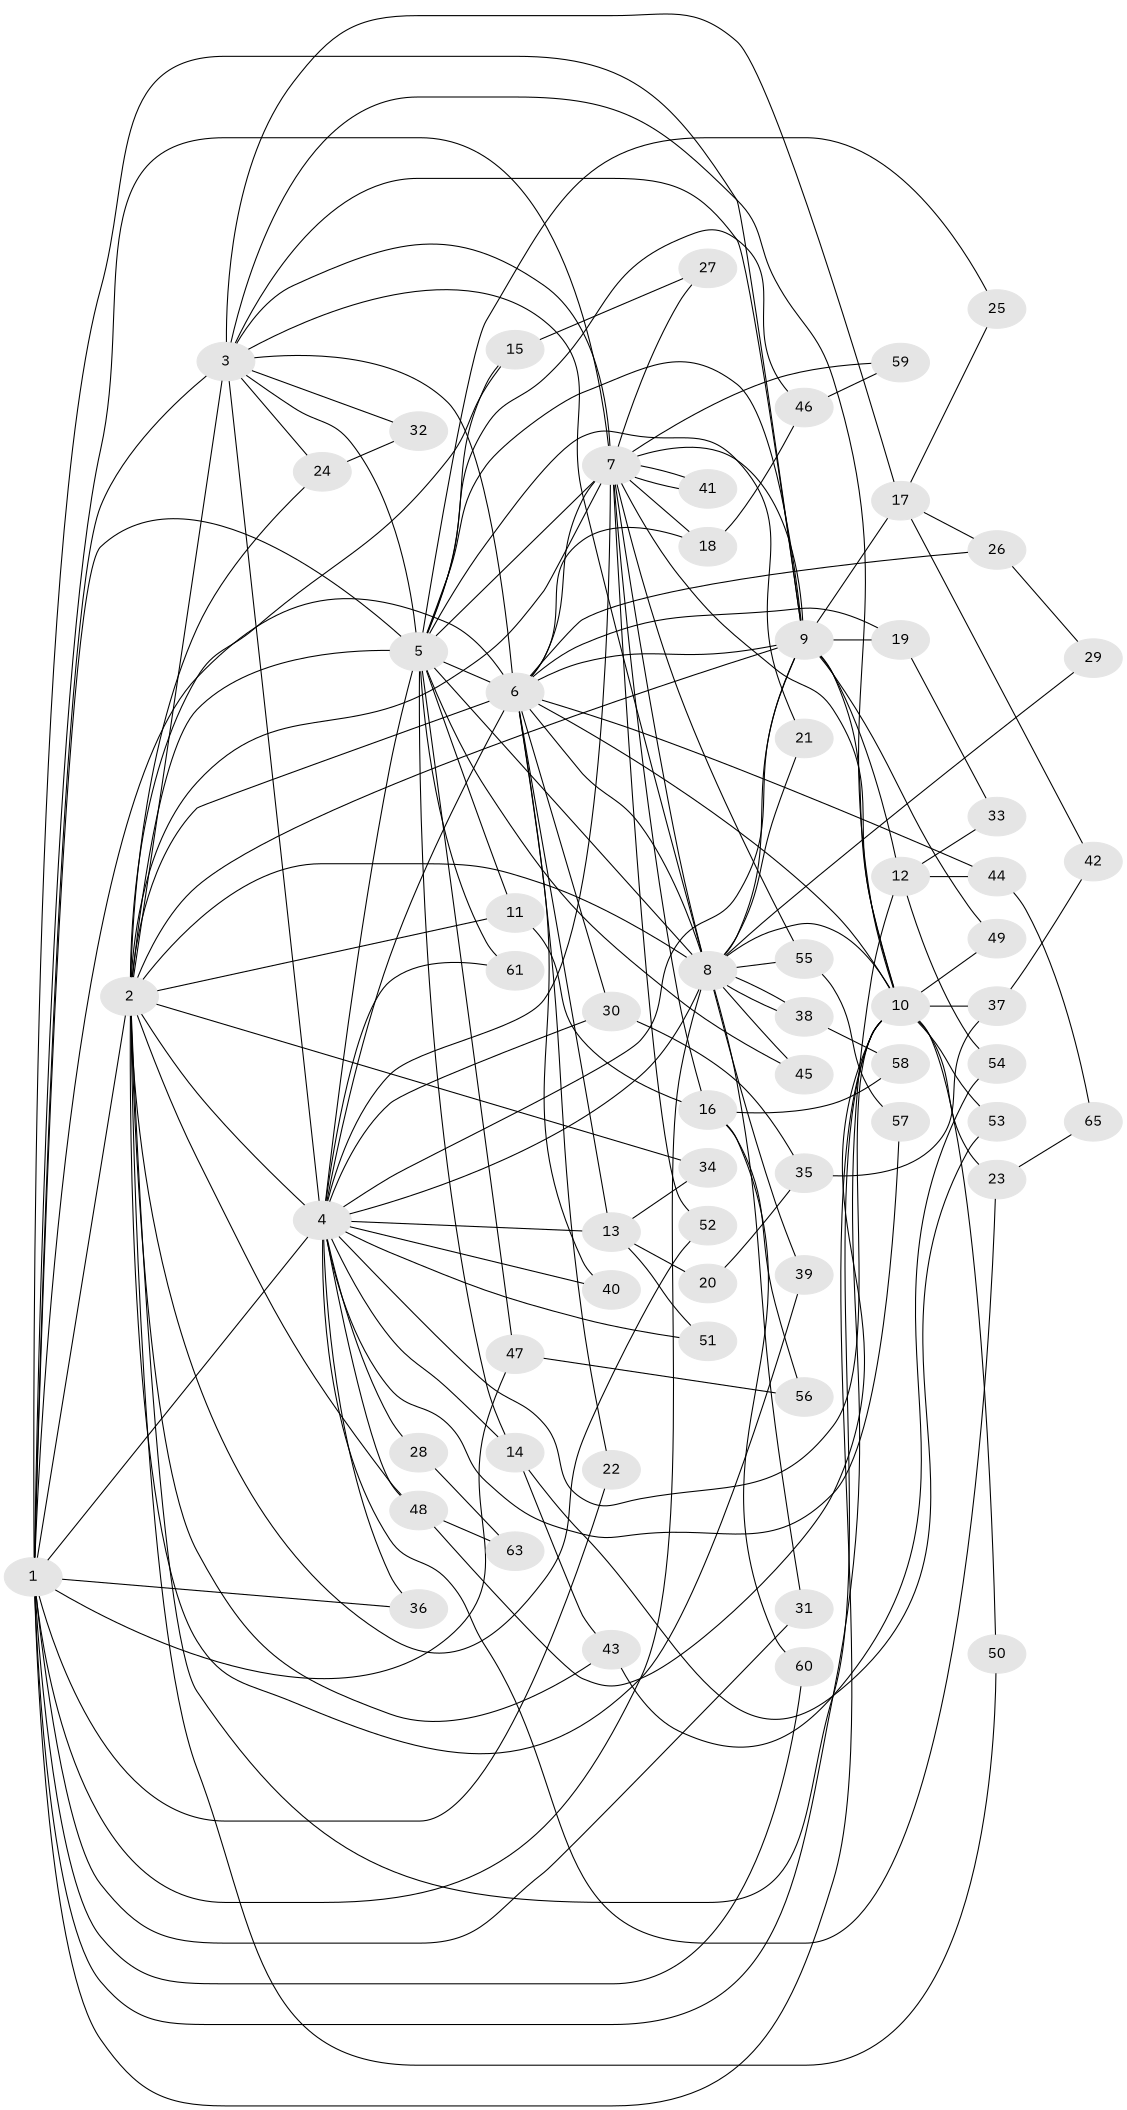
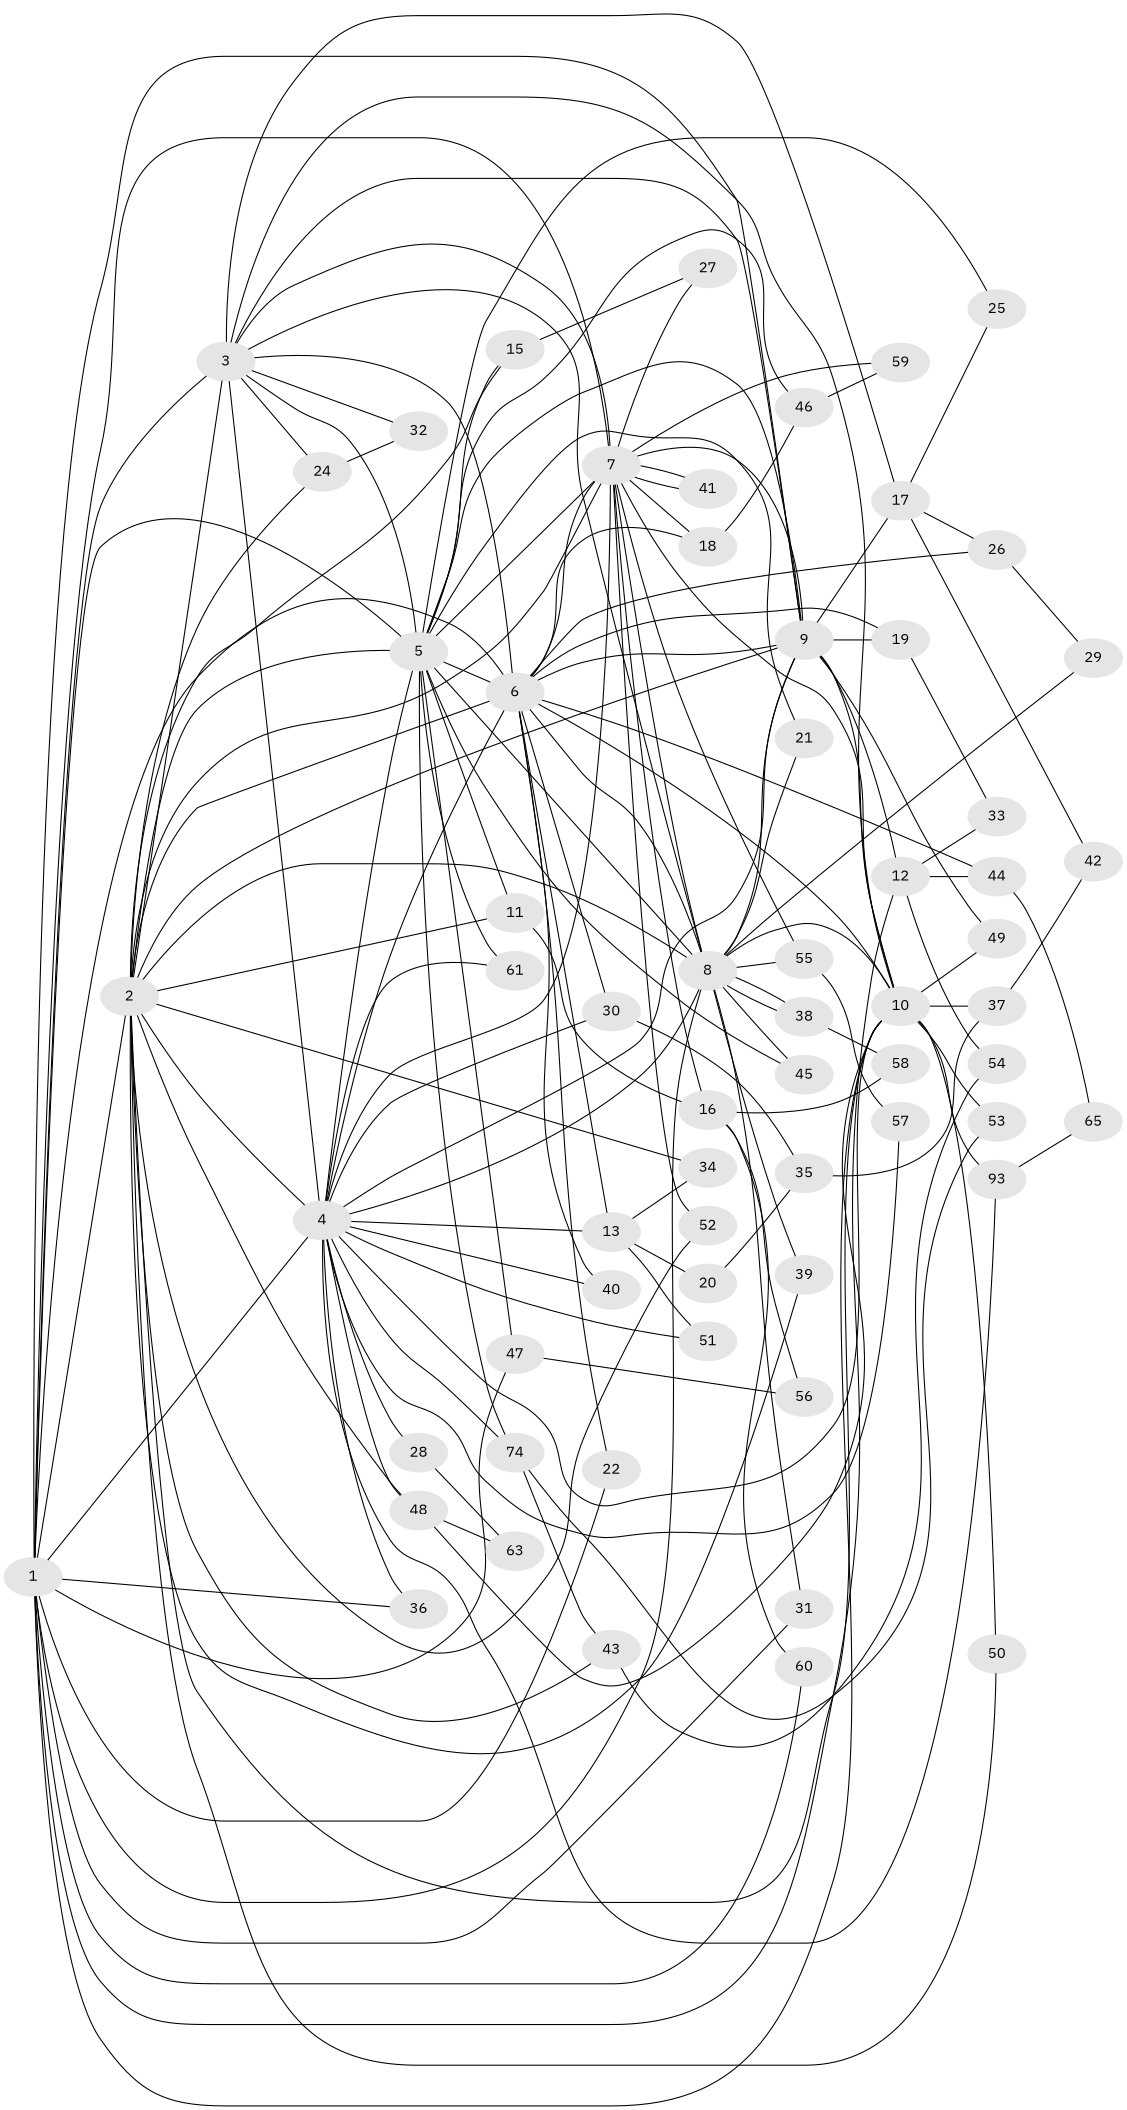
(997, 1180) -> (997, 1180)
(515, 1453) -> (515, 1453)
